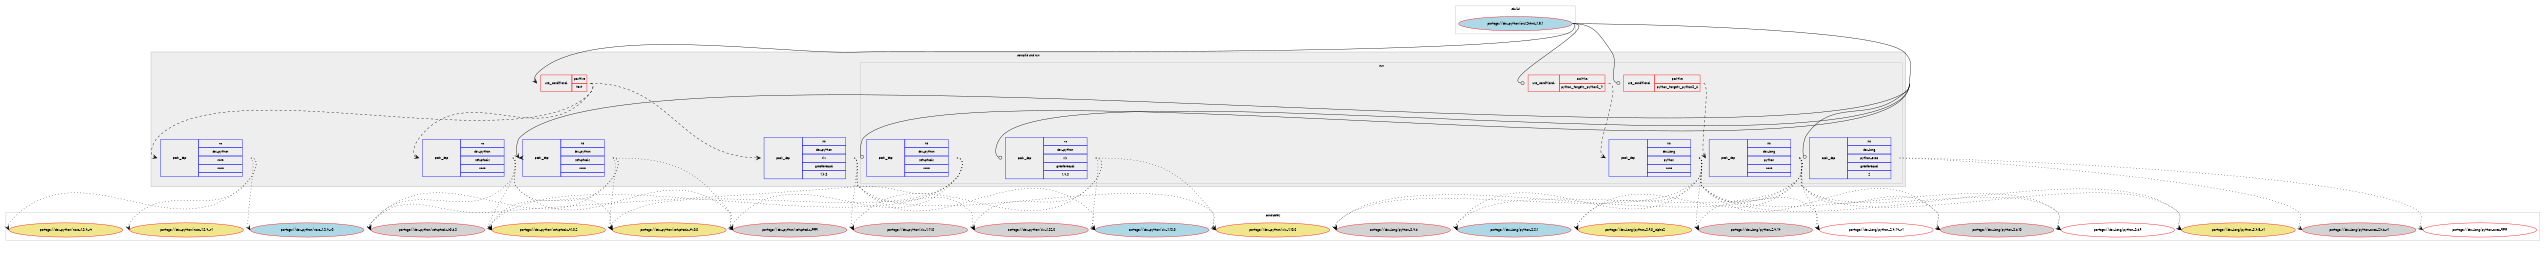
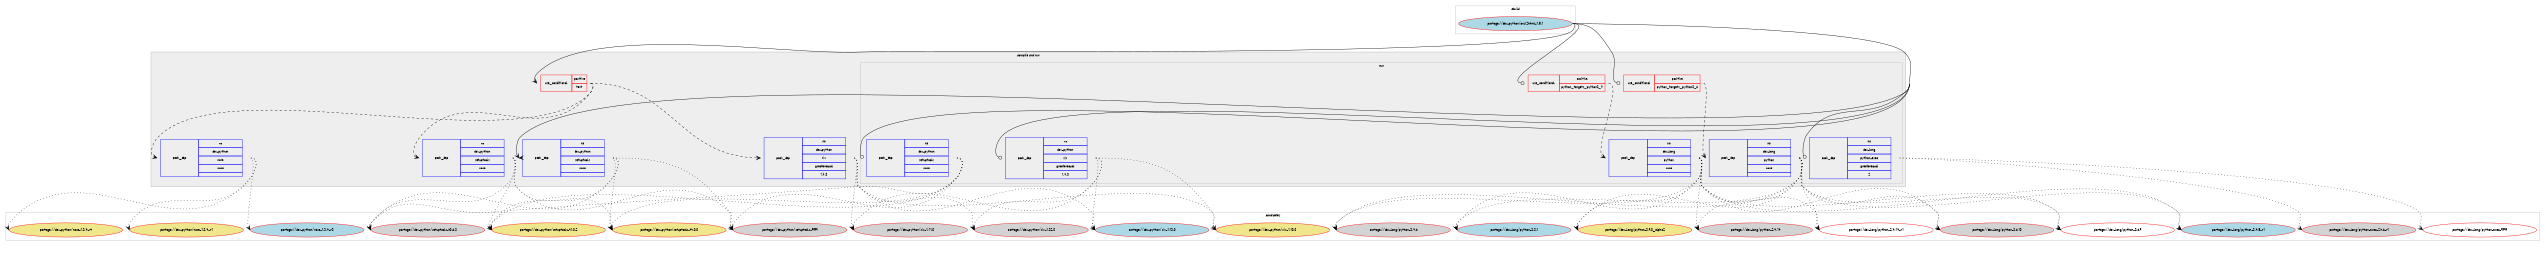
(2238, 230) -> (2238, 230)
